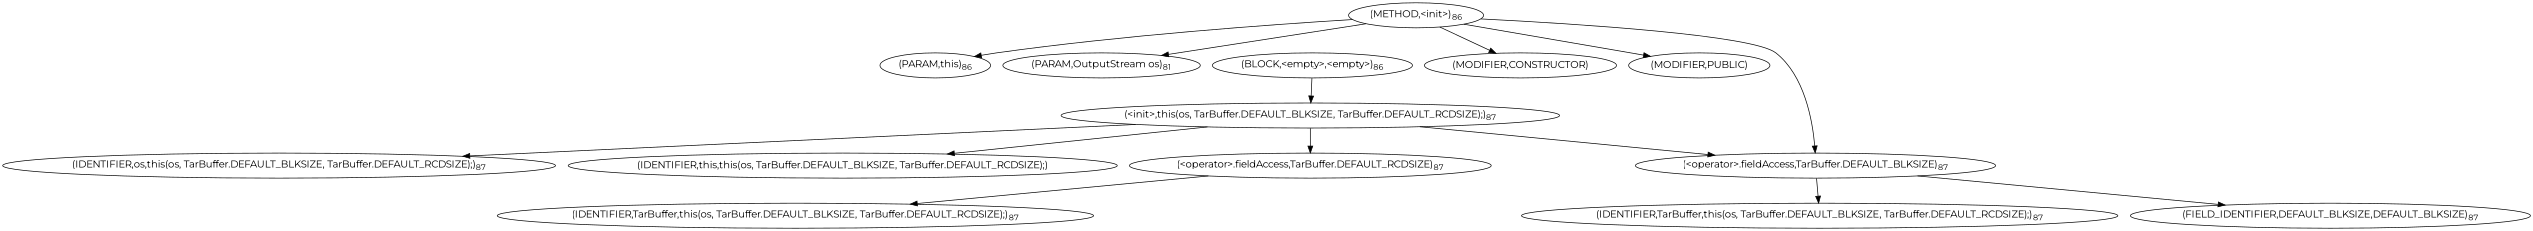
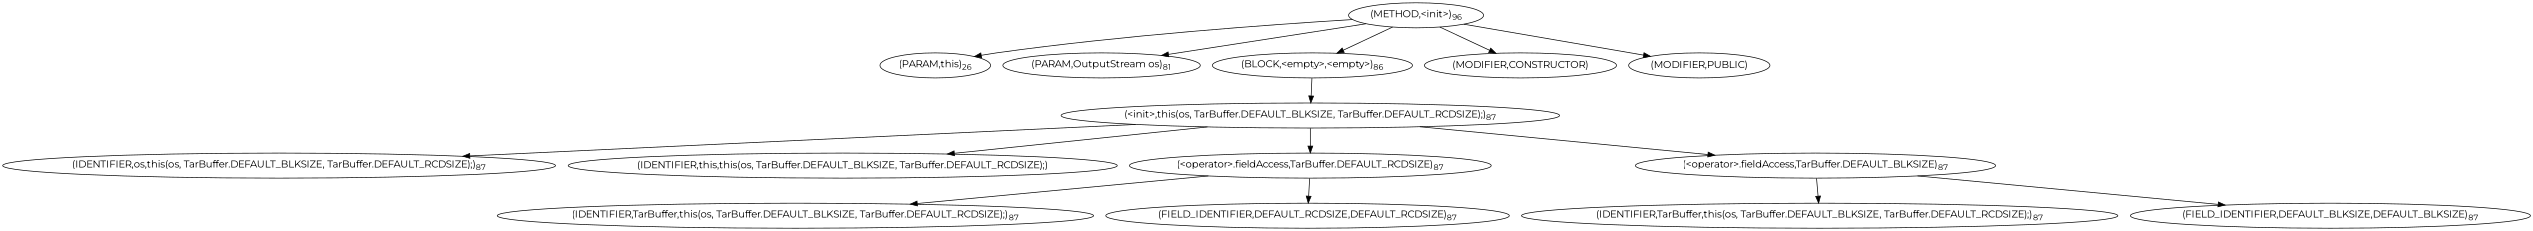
(1457, 14) -> (1457, 14)
(1681, 34) -> (1368, 39)
(967, 64) -> (967, 64)
none -> (1308, 216)
